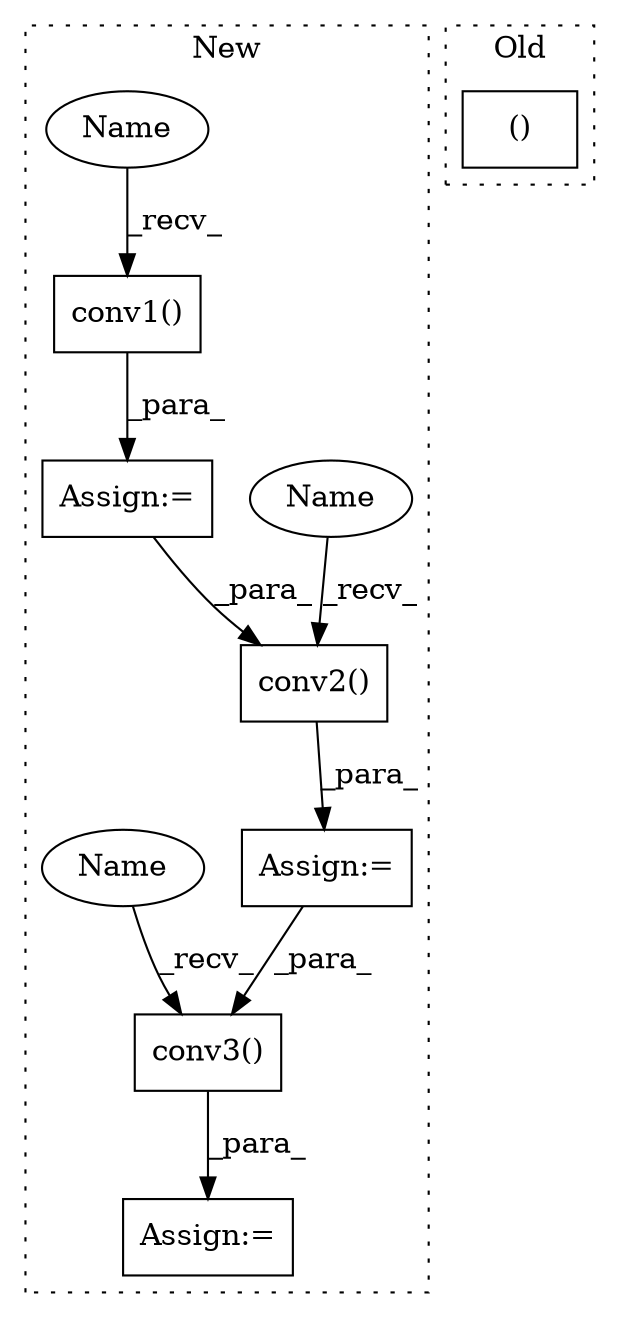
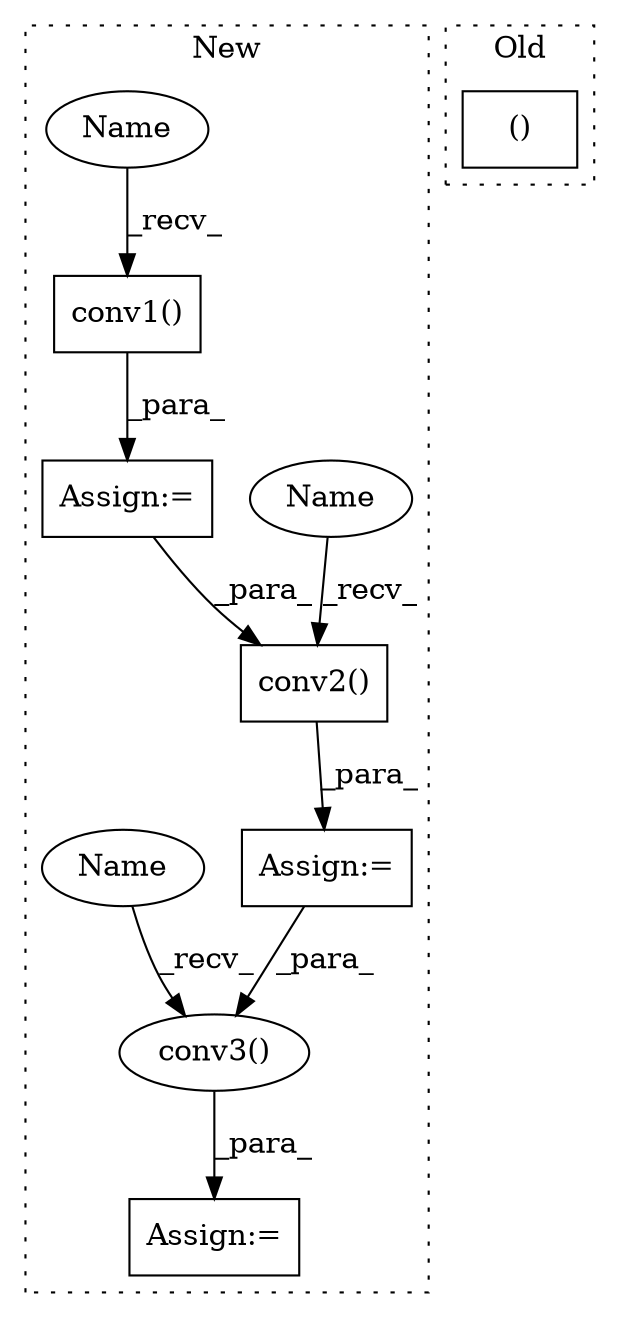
(208, 1053) -> (214, 1053)
